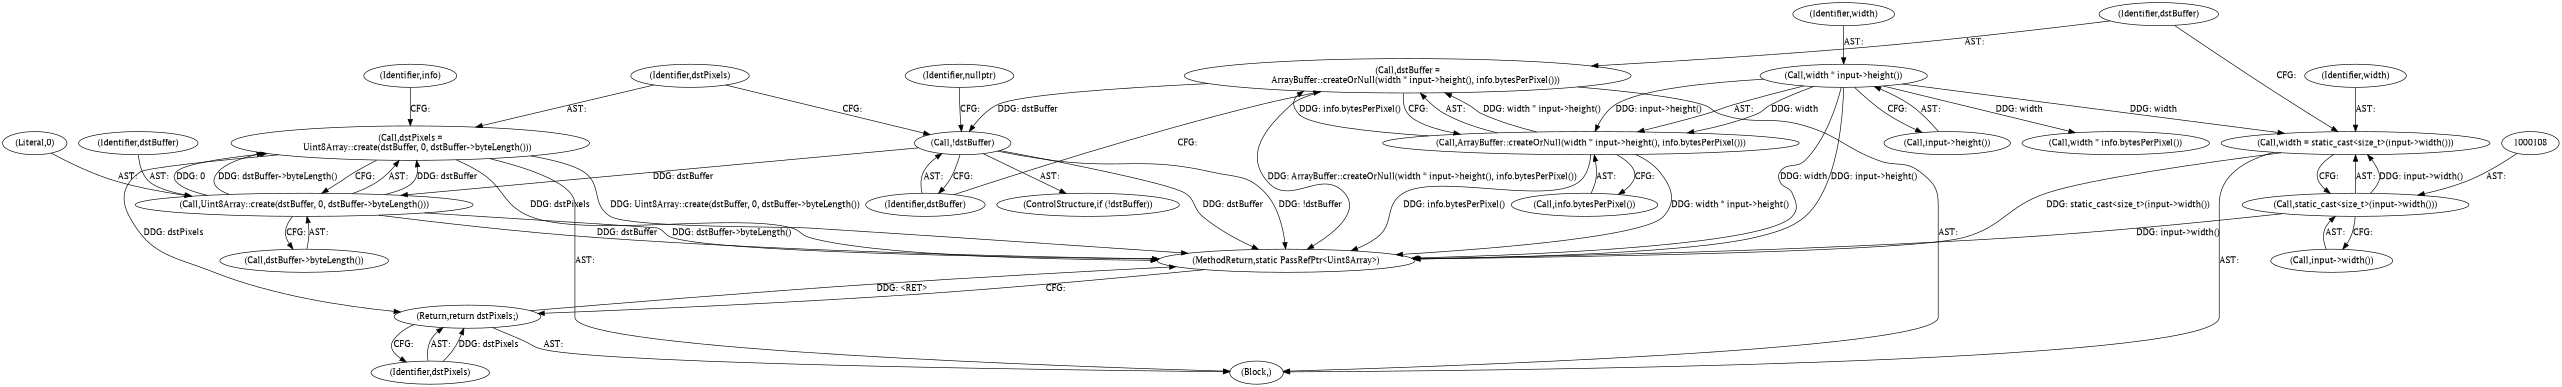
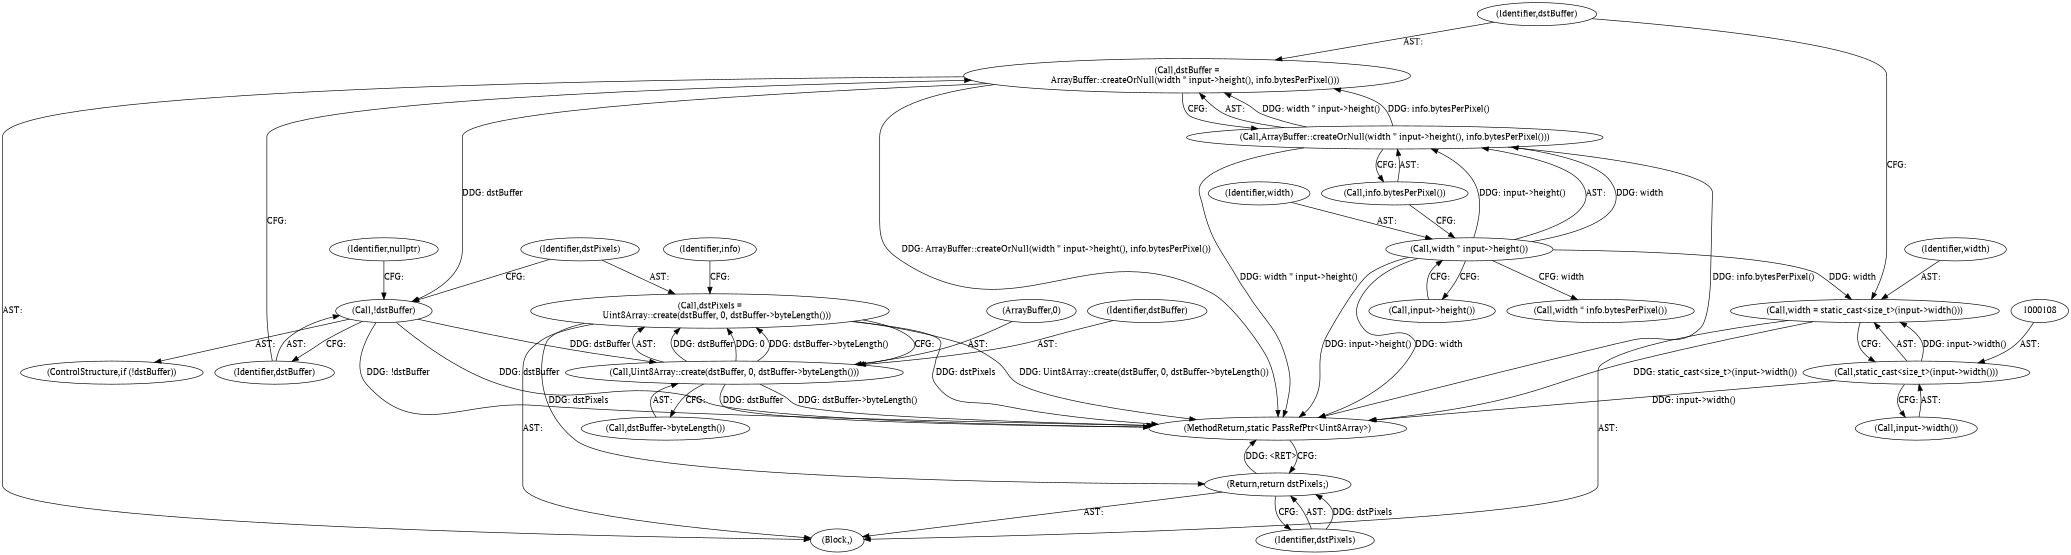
(1932, 109) -> (1441, 277)
(2019, 109) -> (1562, 277)
(35, 143) -> (1031, 311)
none -> (1429, 219)
